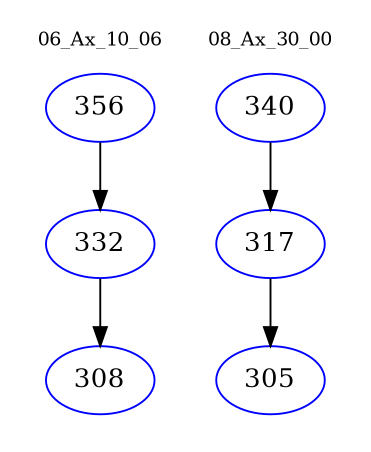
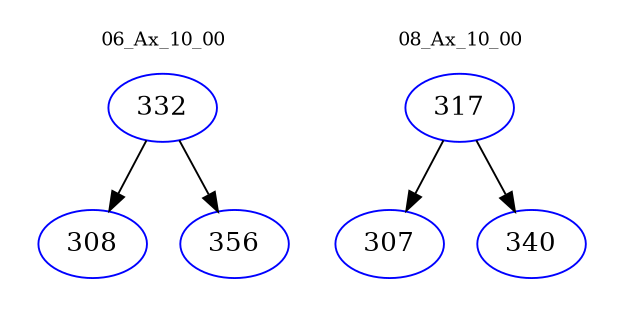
(100, 41) -> (164, 41)
(271, 41) -> (461, 41)
(100, 167) -> (194, 167)
(271, 167) -> (491, 167)
(271, 380) -> (390, 244)
